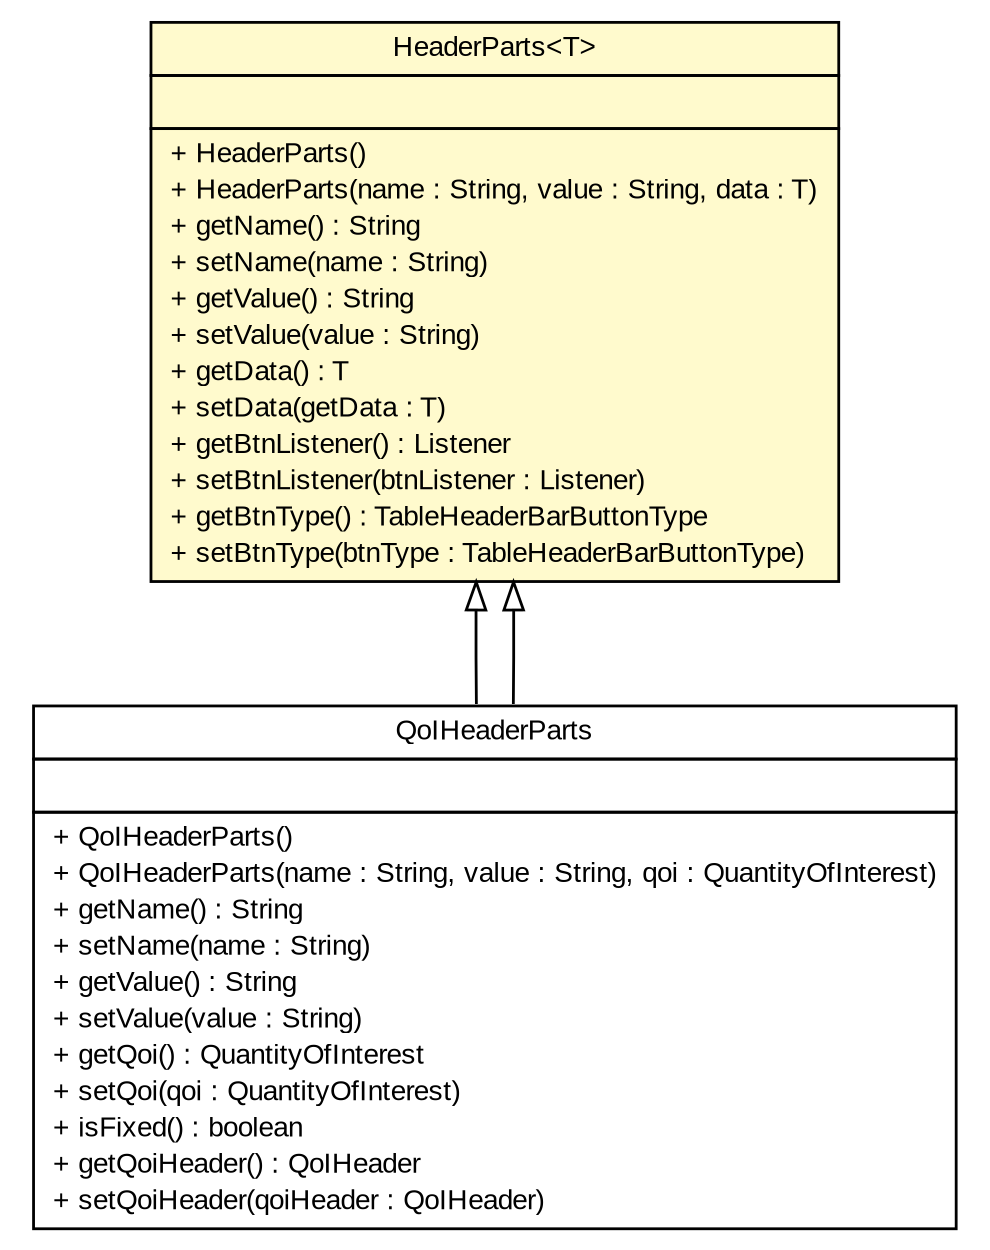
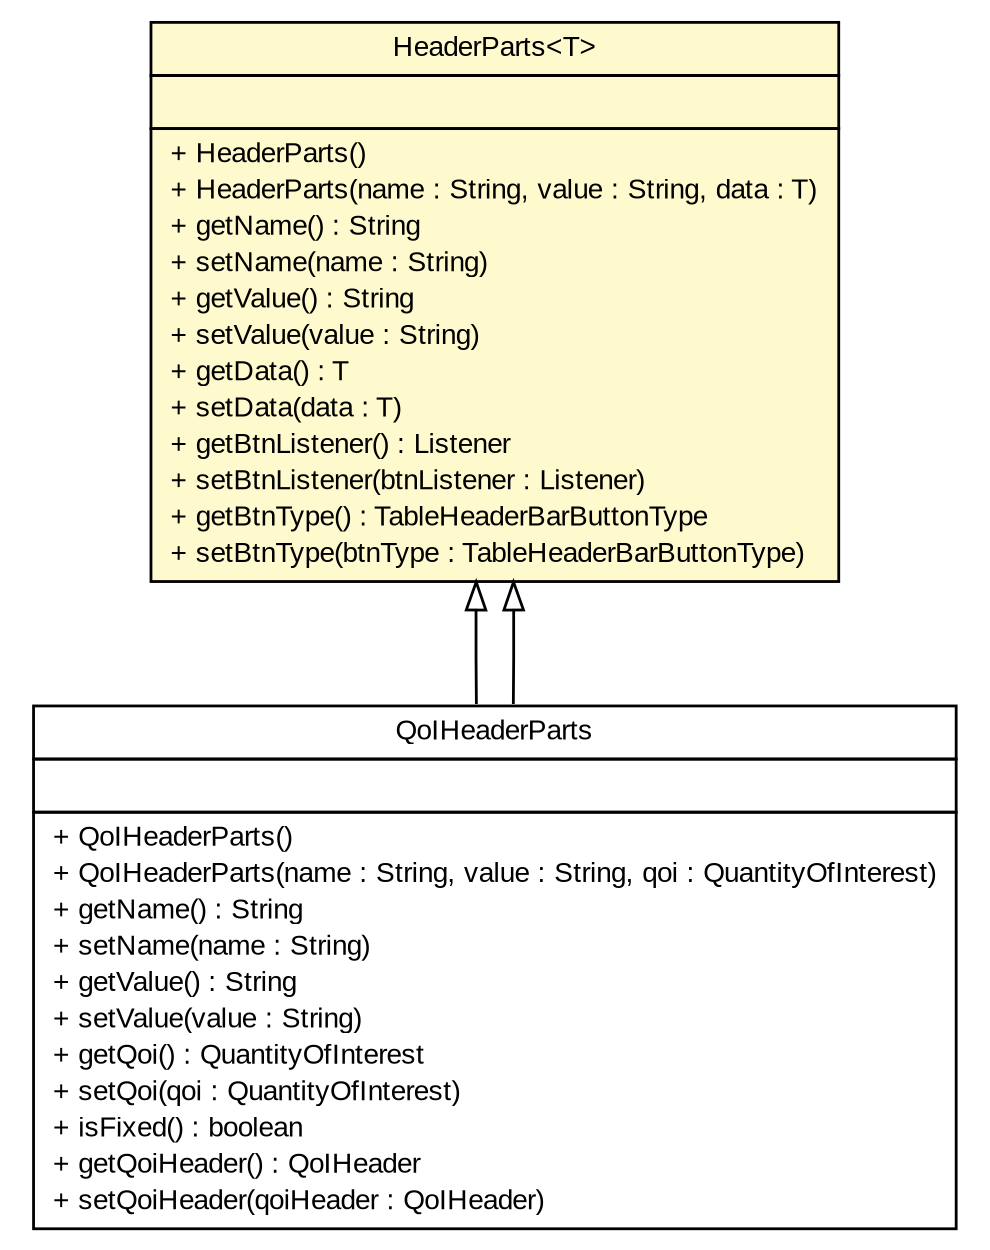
(309, 408) -> (287, 408)
